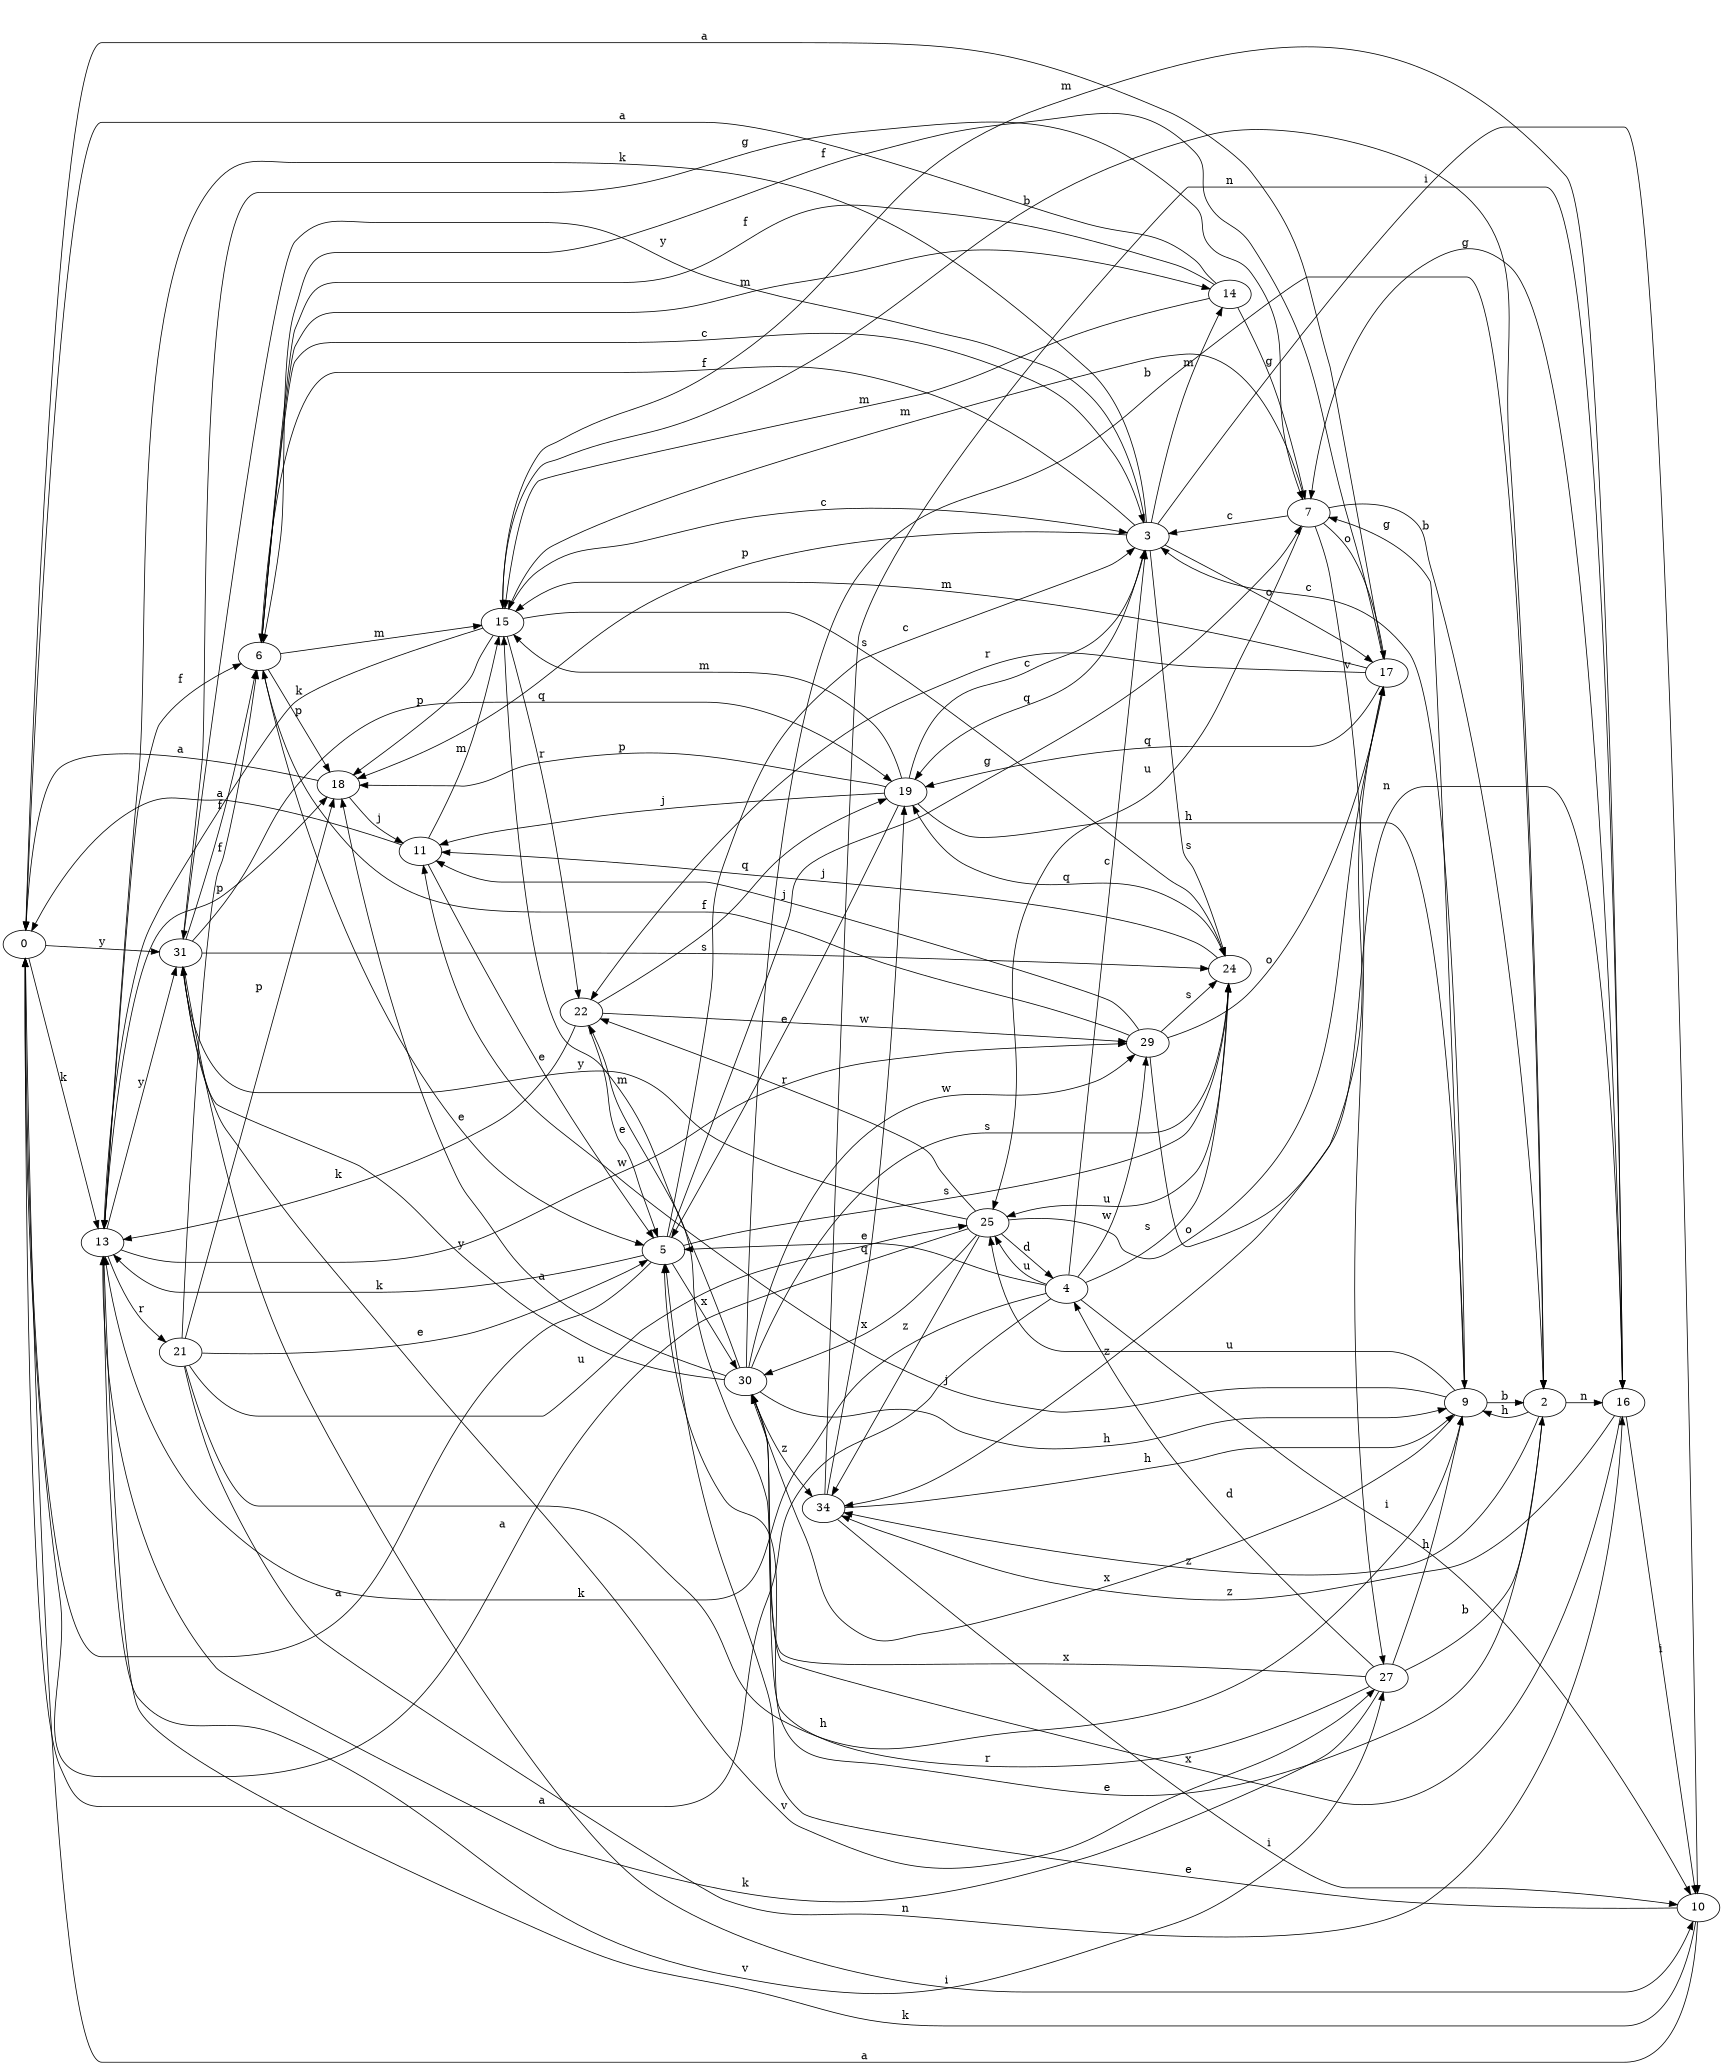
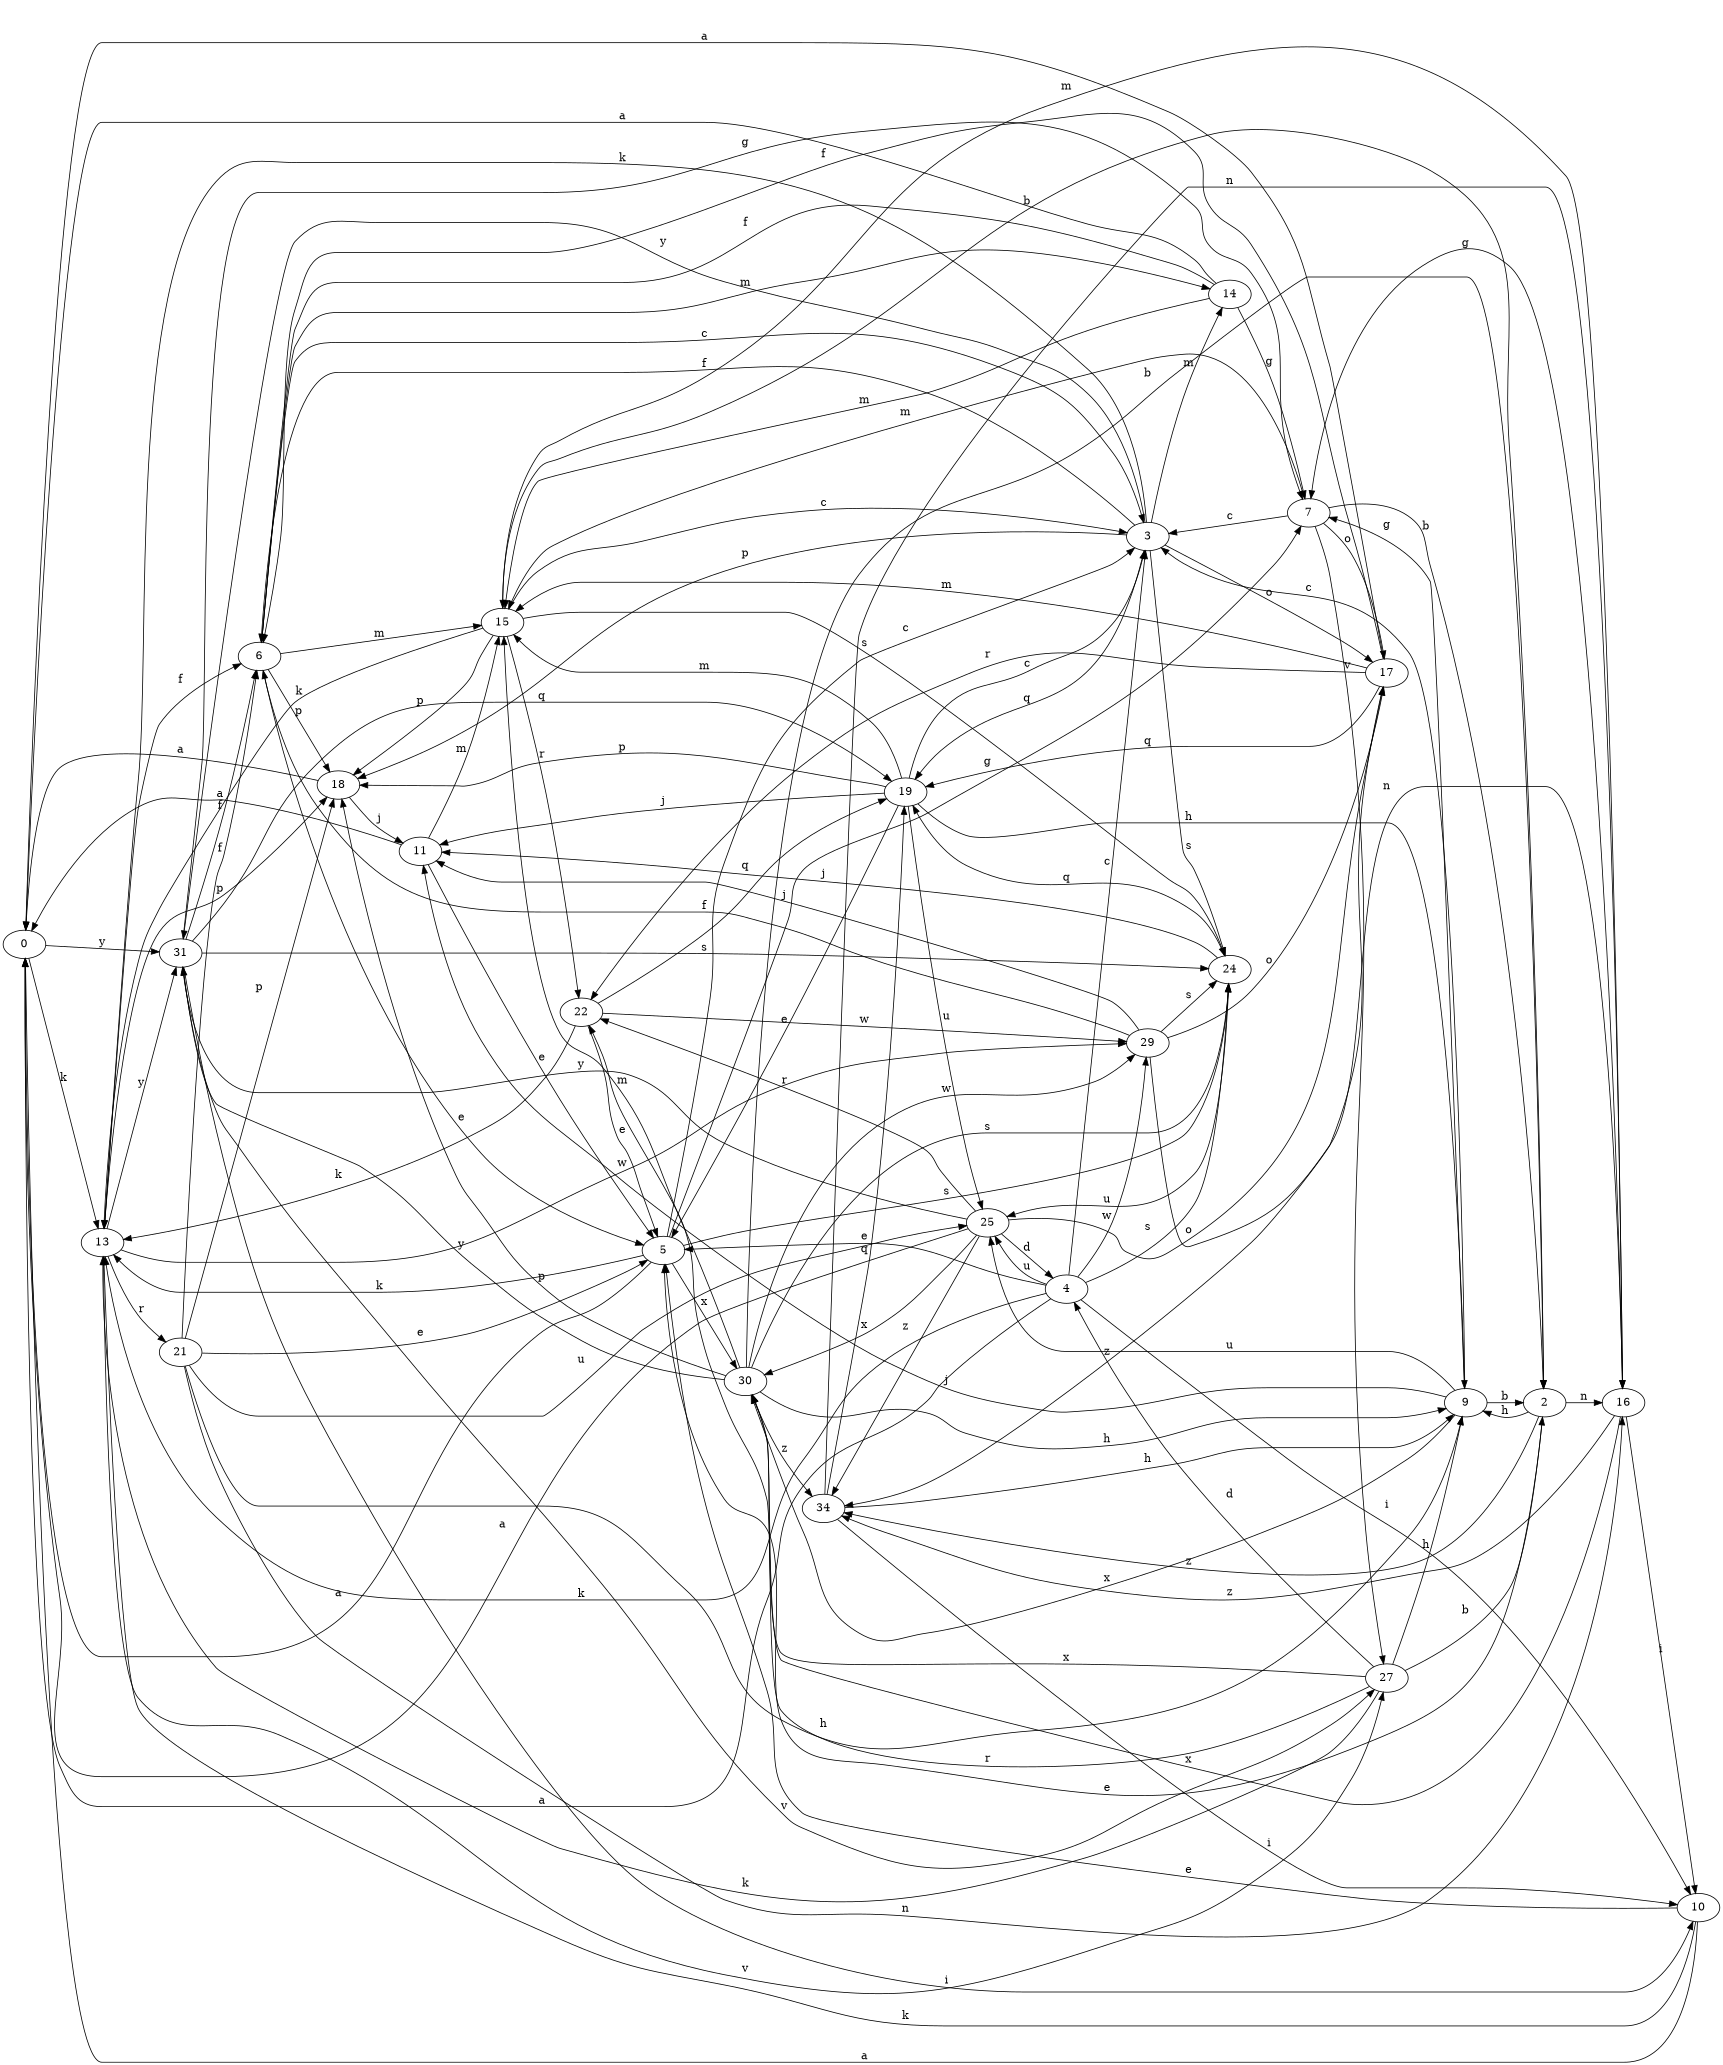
(1669, 680) -> none
(1079, 832) -> (938, 1005)
(542, 1277) -> (542, 1277)
